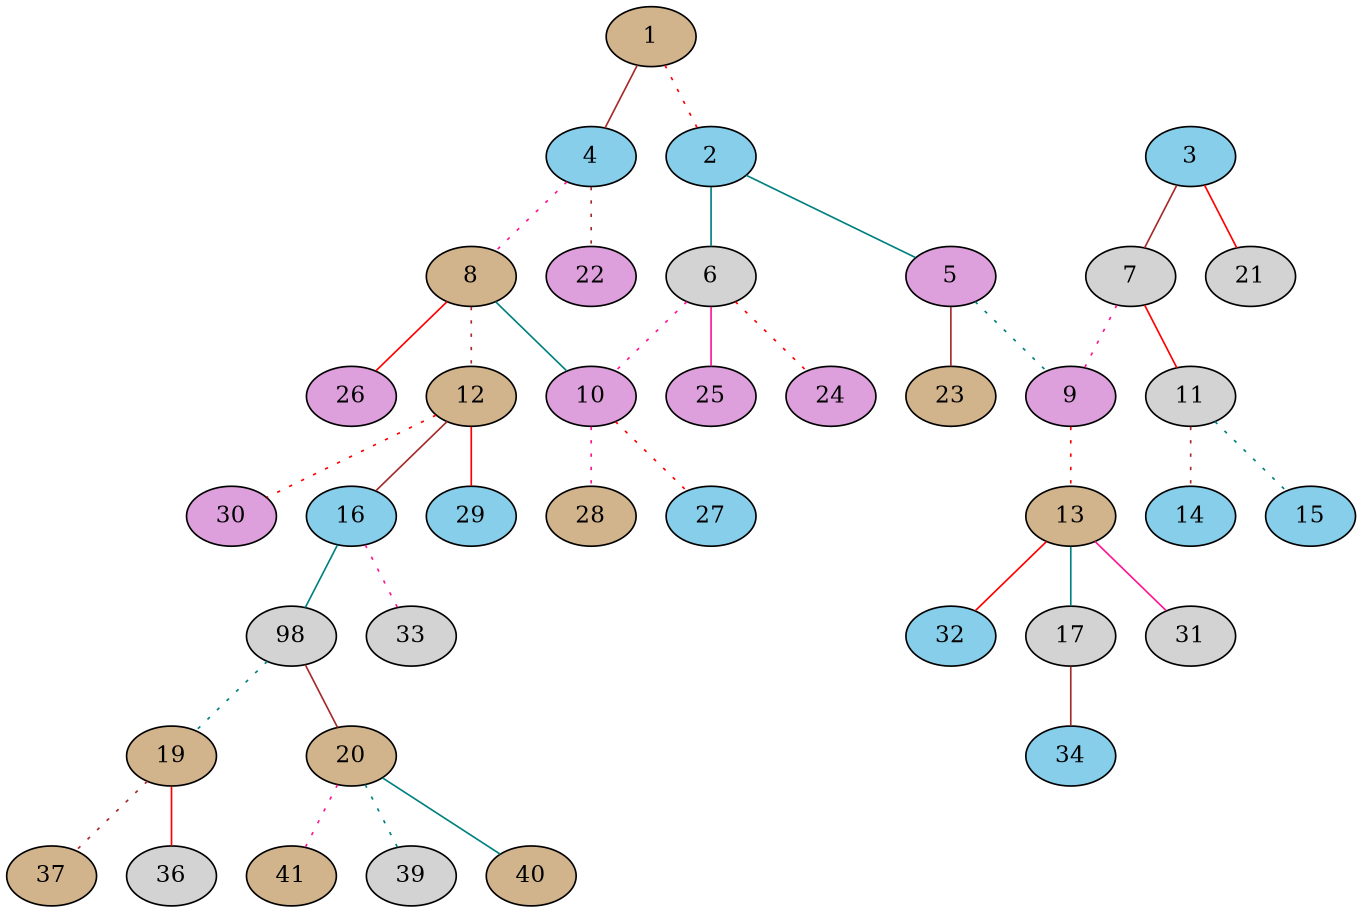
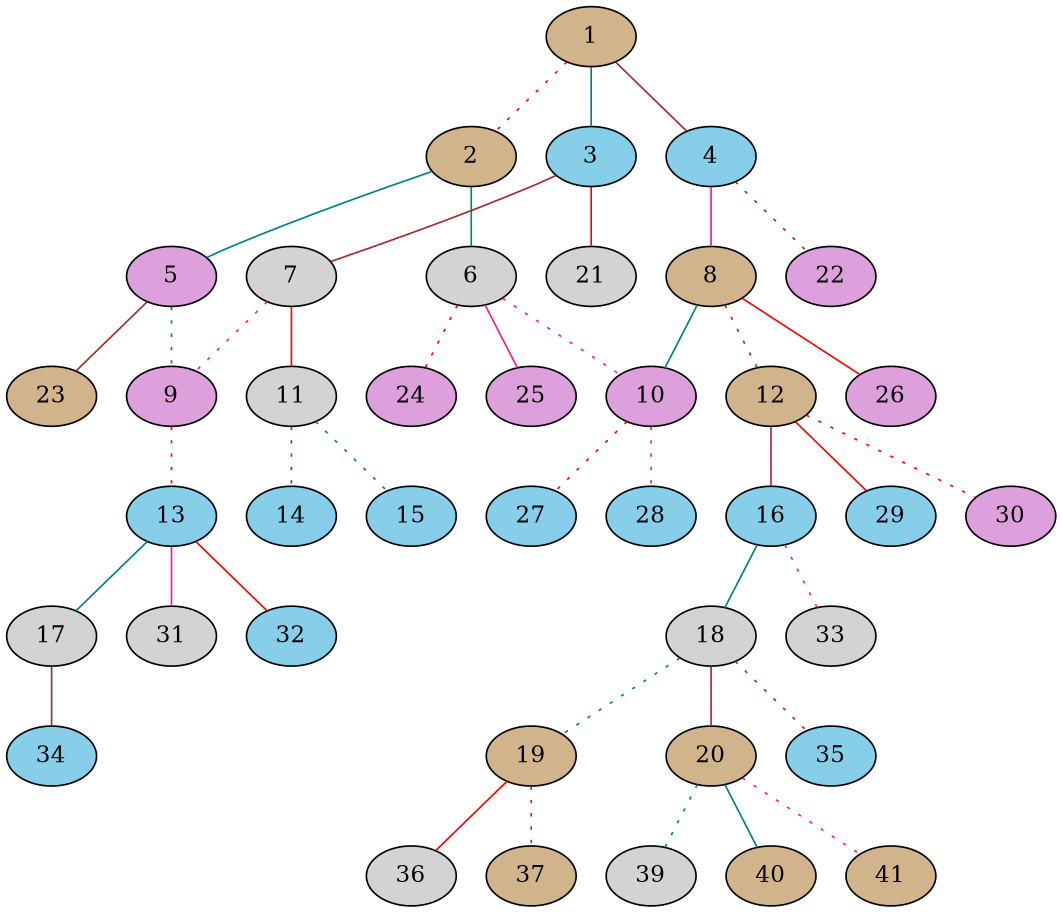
none -> (591, 97)
(711, 157) -> (471, 157)
(531, 216) -> (711, 217)
(591, 516) -> (651, 516)
(1071, 516) -> (172, 516)
(291, 636) -> (711, 636)
none -> (831, 756)
